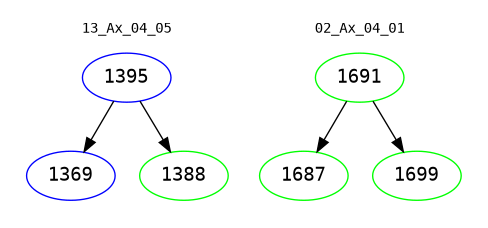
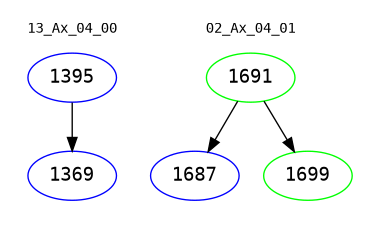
(127, 29) -> (73, 29)
(184, 176) -> none
(304, 176) -> (195, 176)
